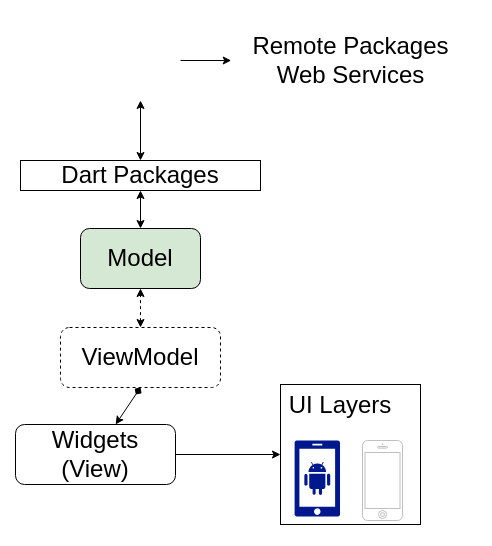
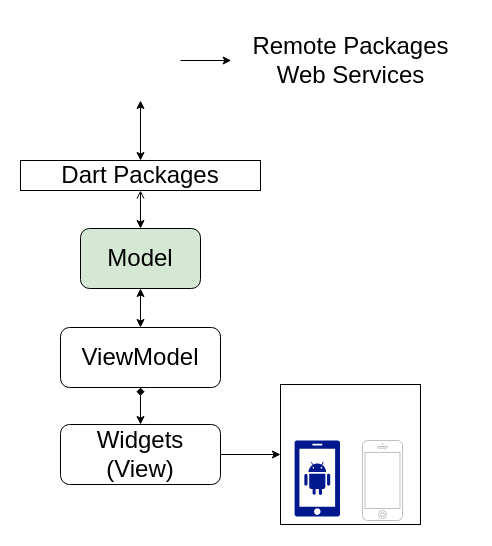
(141, 198) -> (141, 196)
(141, 307) -> (141, 307)
(141, 358) -> (141, 358)
(341, 406) -> none
(96, 455) -> (141, 455)
